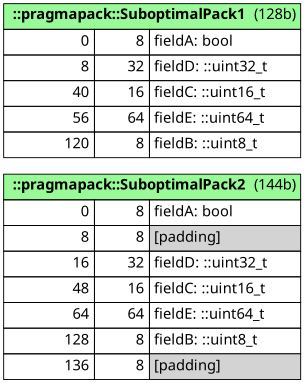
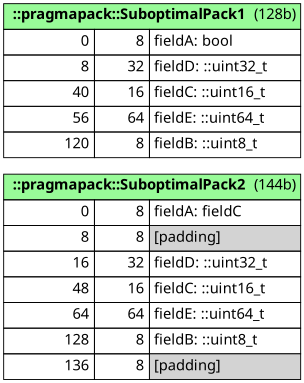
(194, 212) -> (198, 212)
